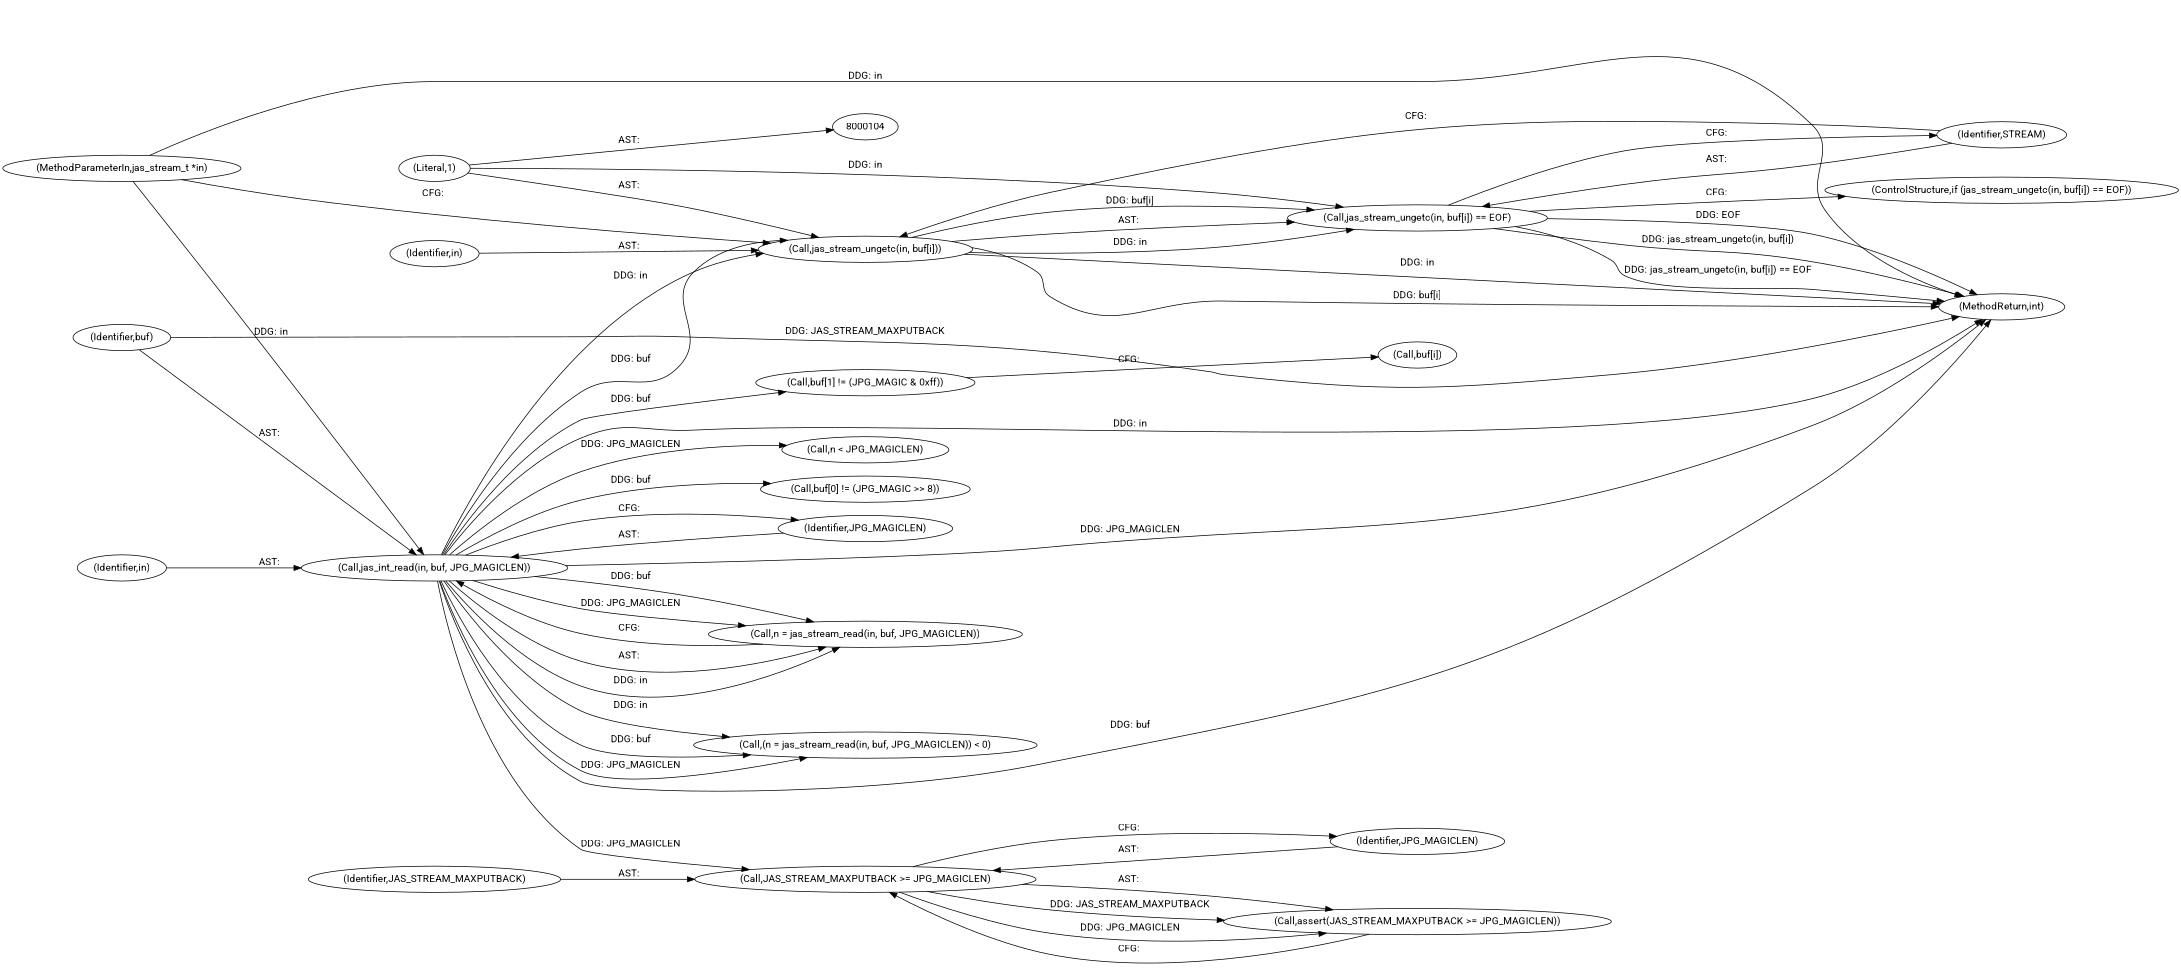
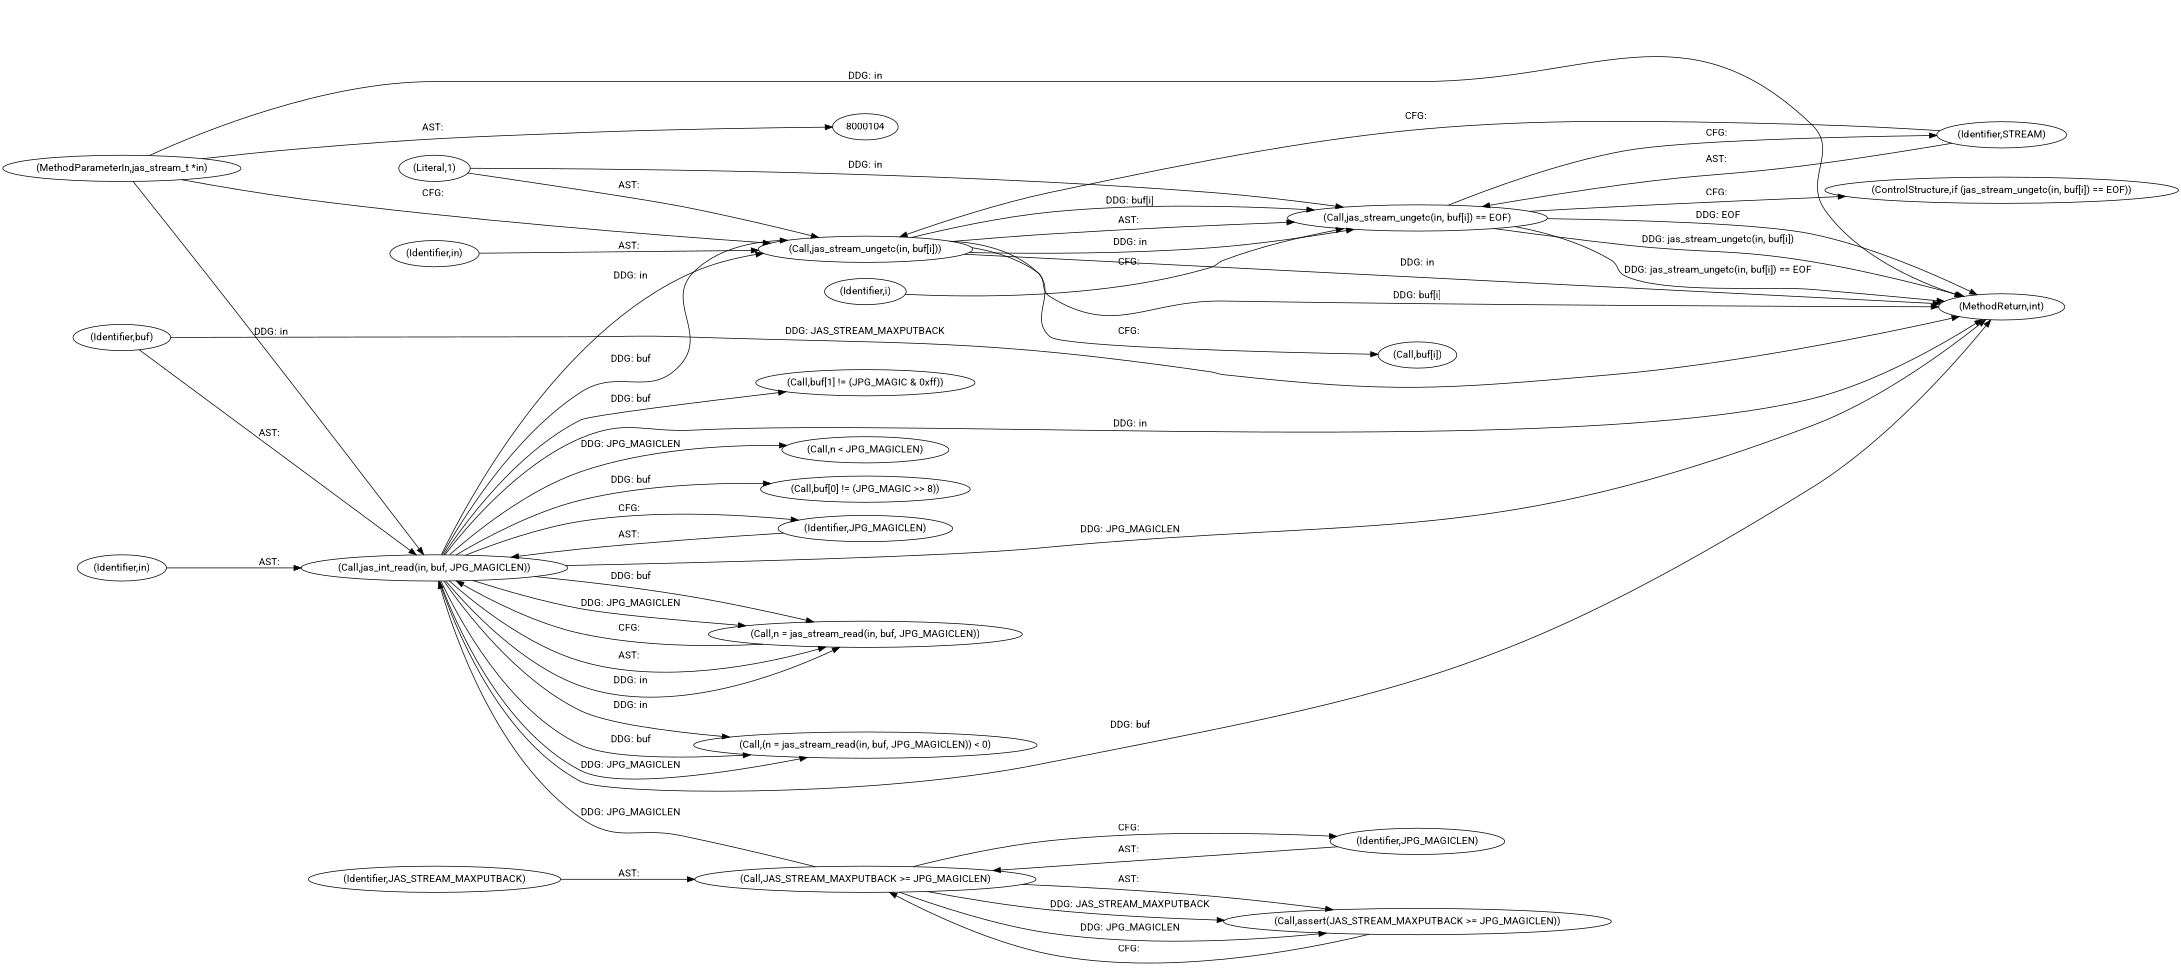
(648, 148) -> (513, 135)
none -> (865, 292)
(1148, 369) -> (1128, 346)
(528, 798) -> (568, 808)
